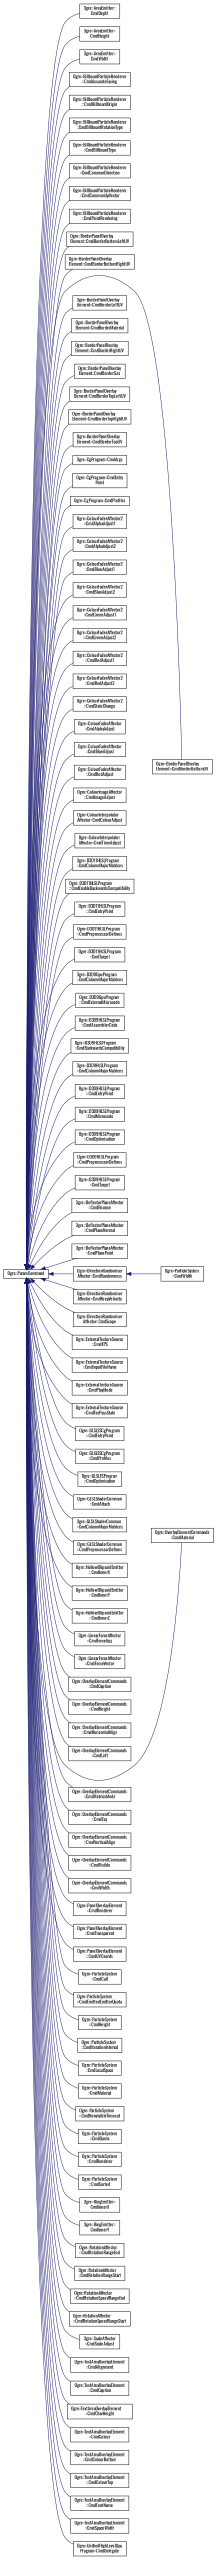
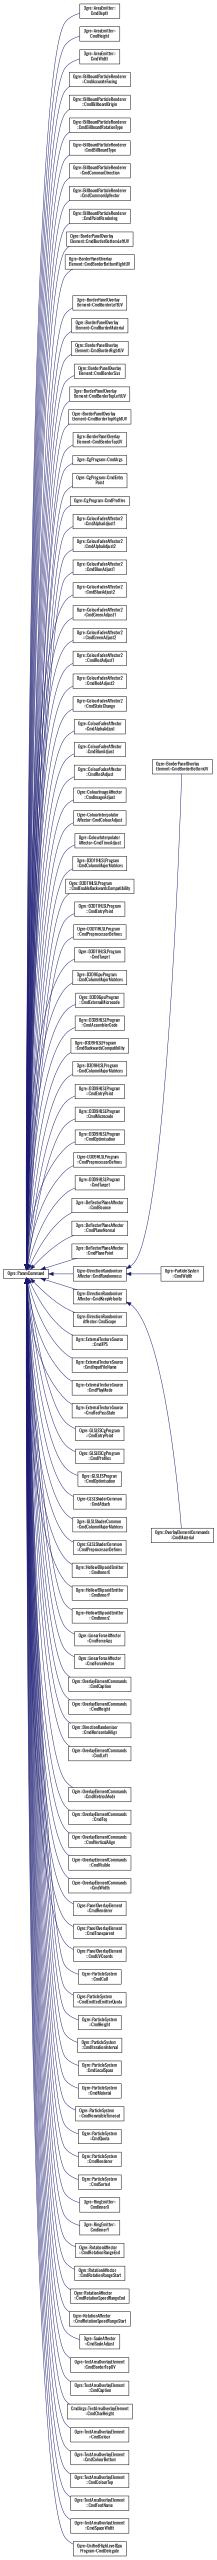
(78, 281) -> (169, 1022)
(100, 1730) -> (100, 1730)
(61, 1756) -> (167, 1413)
(100, 2365) -> (100, 2365)
(100, 2412) -> (100, 2412)
